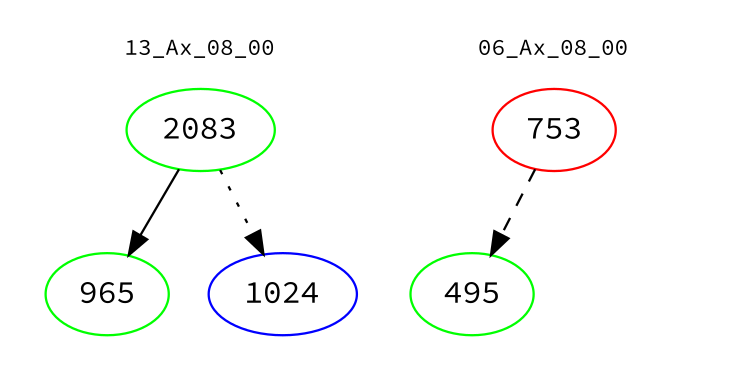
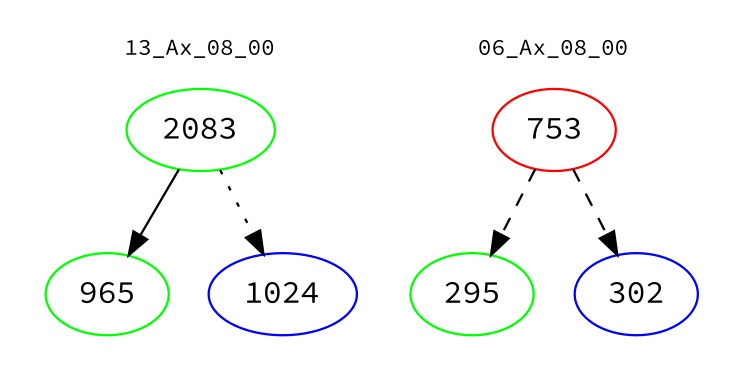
(472, 294) -> (472, 294)
none -> (636, 294)
